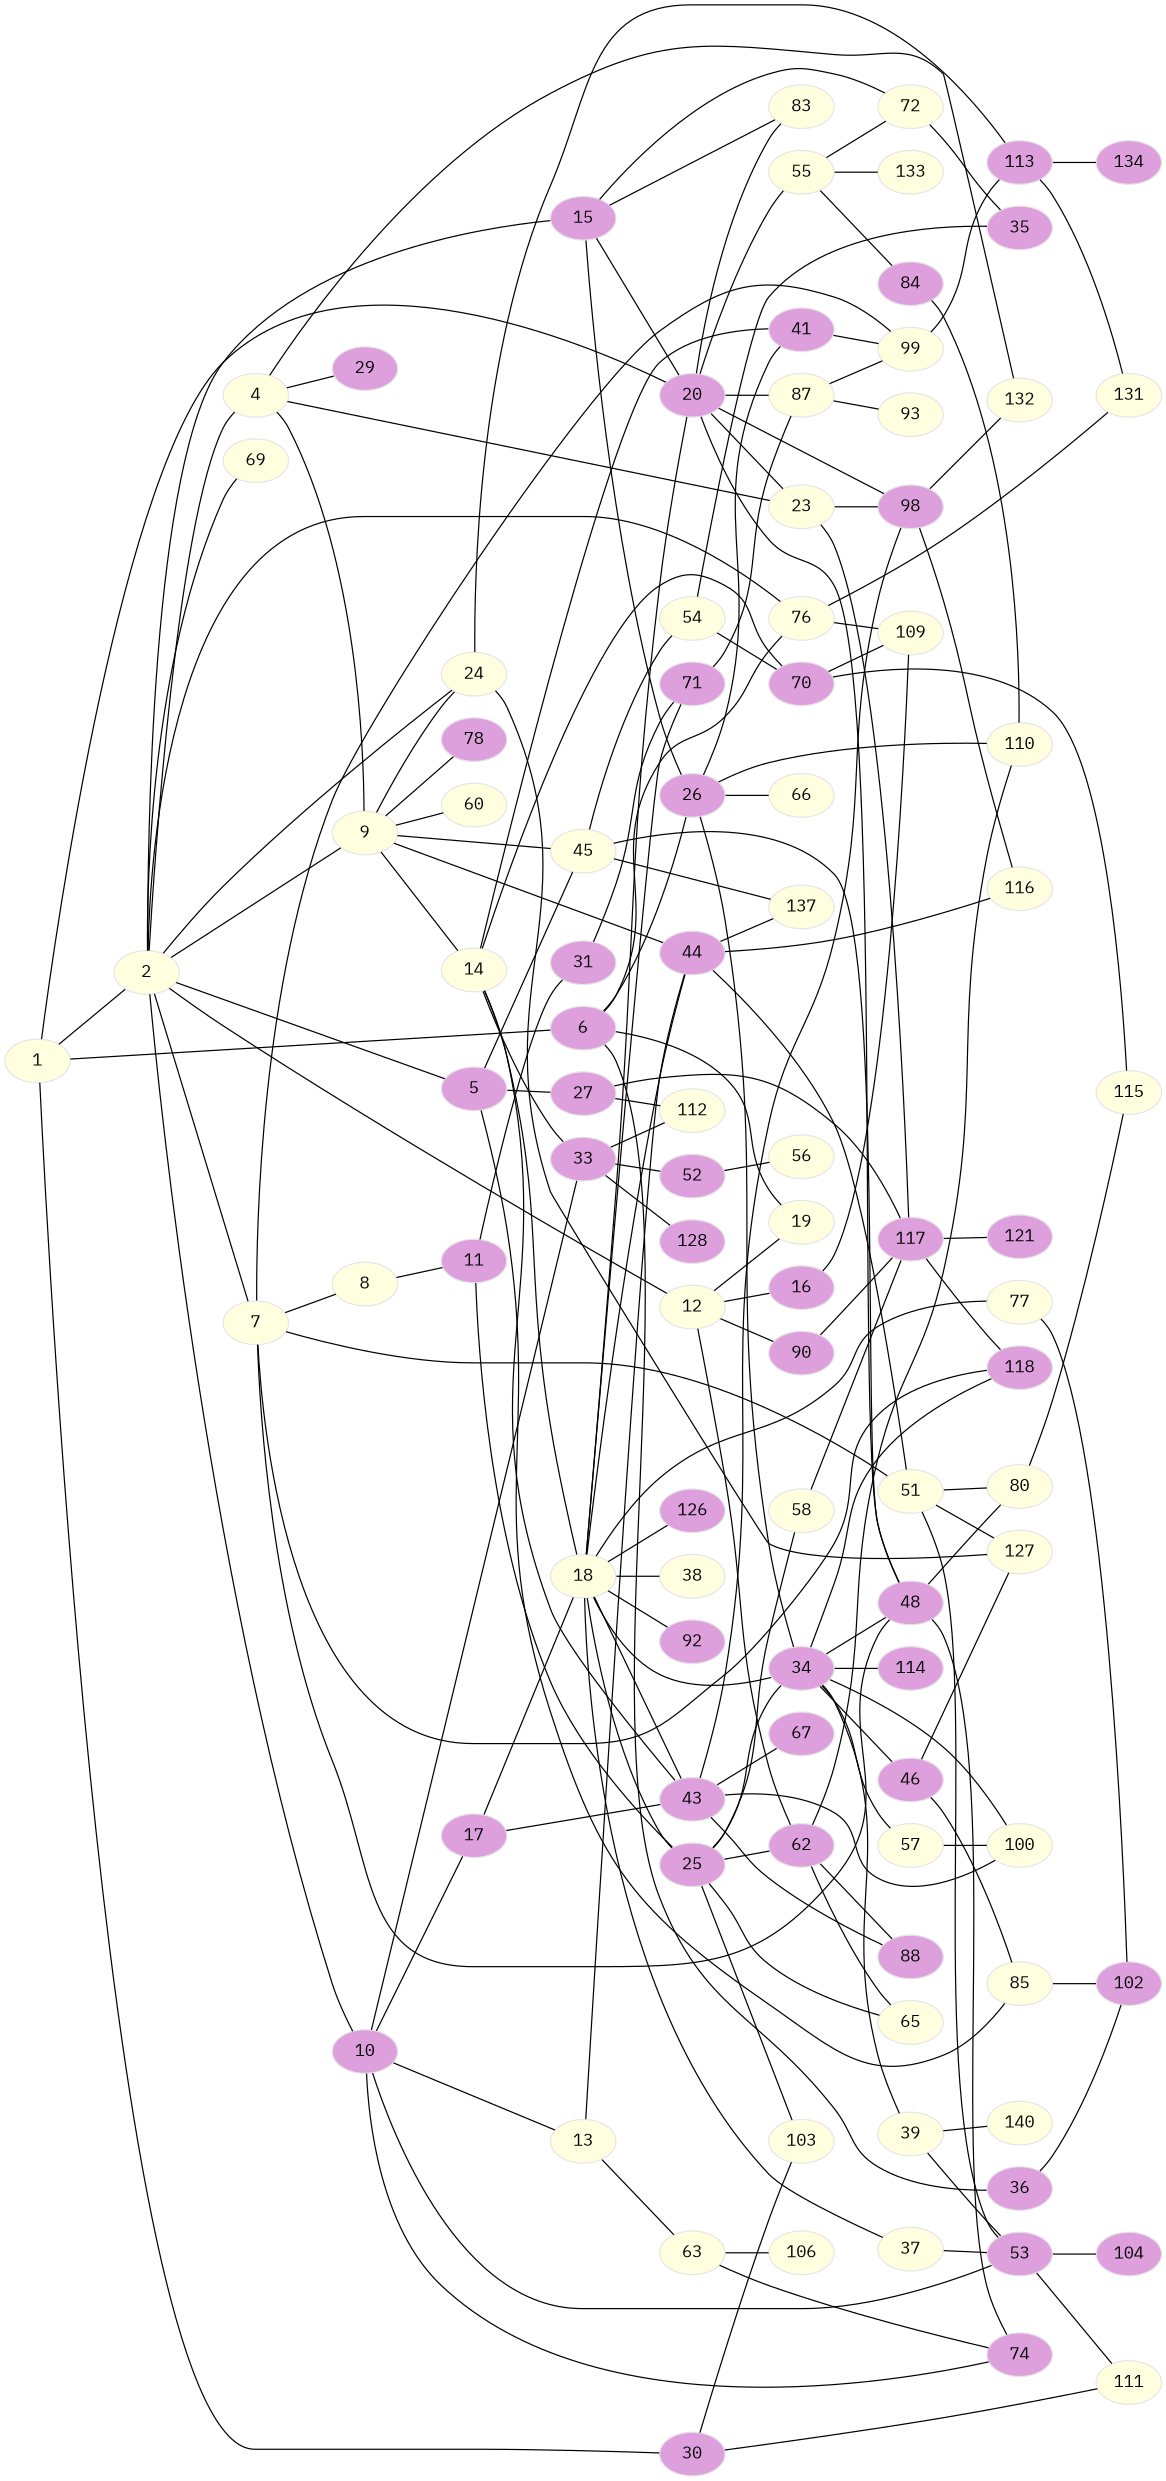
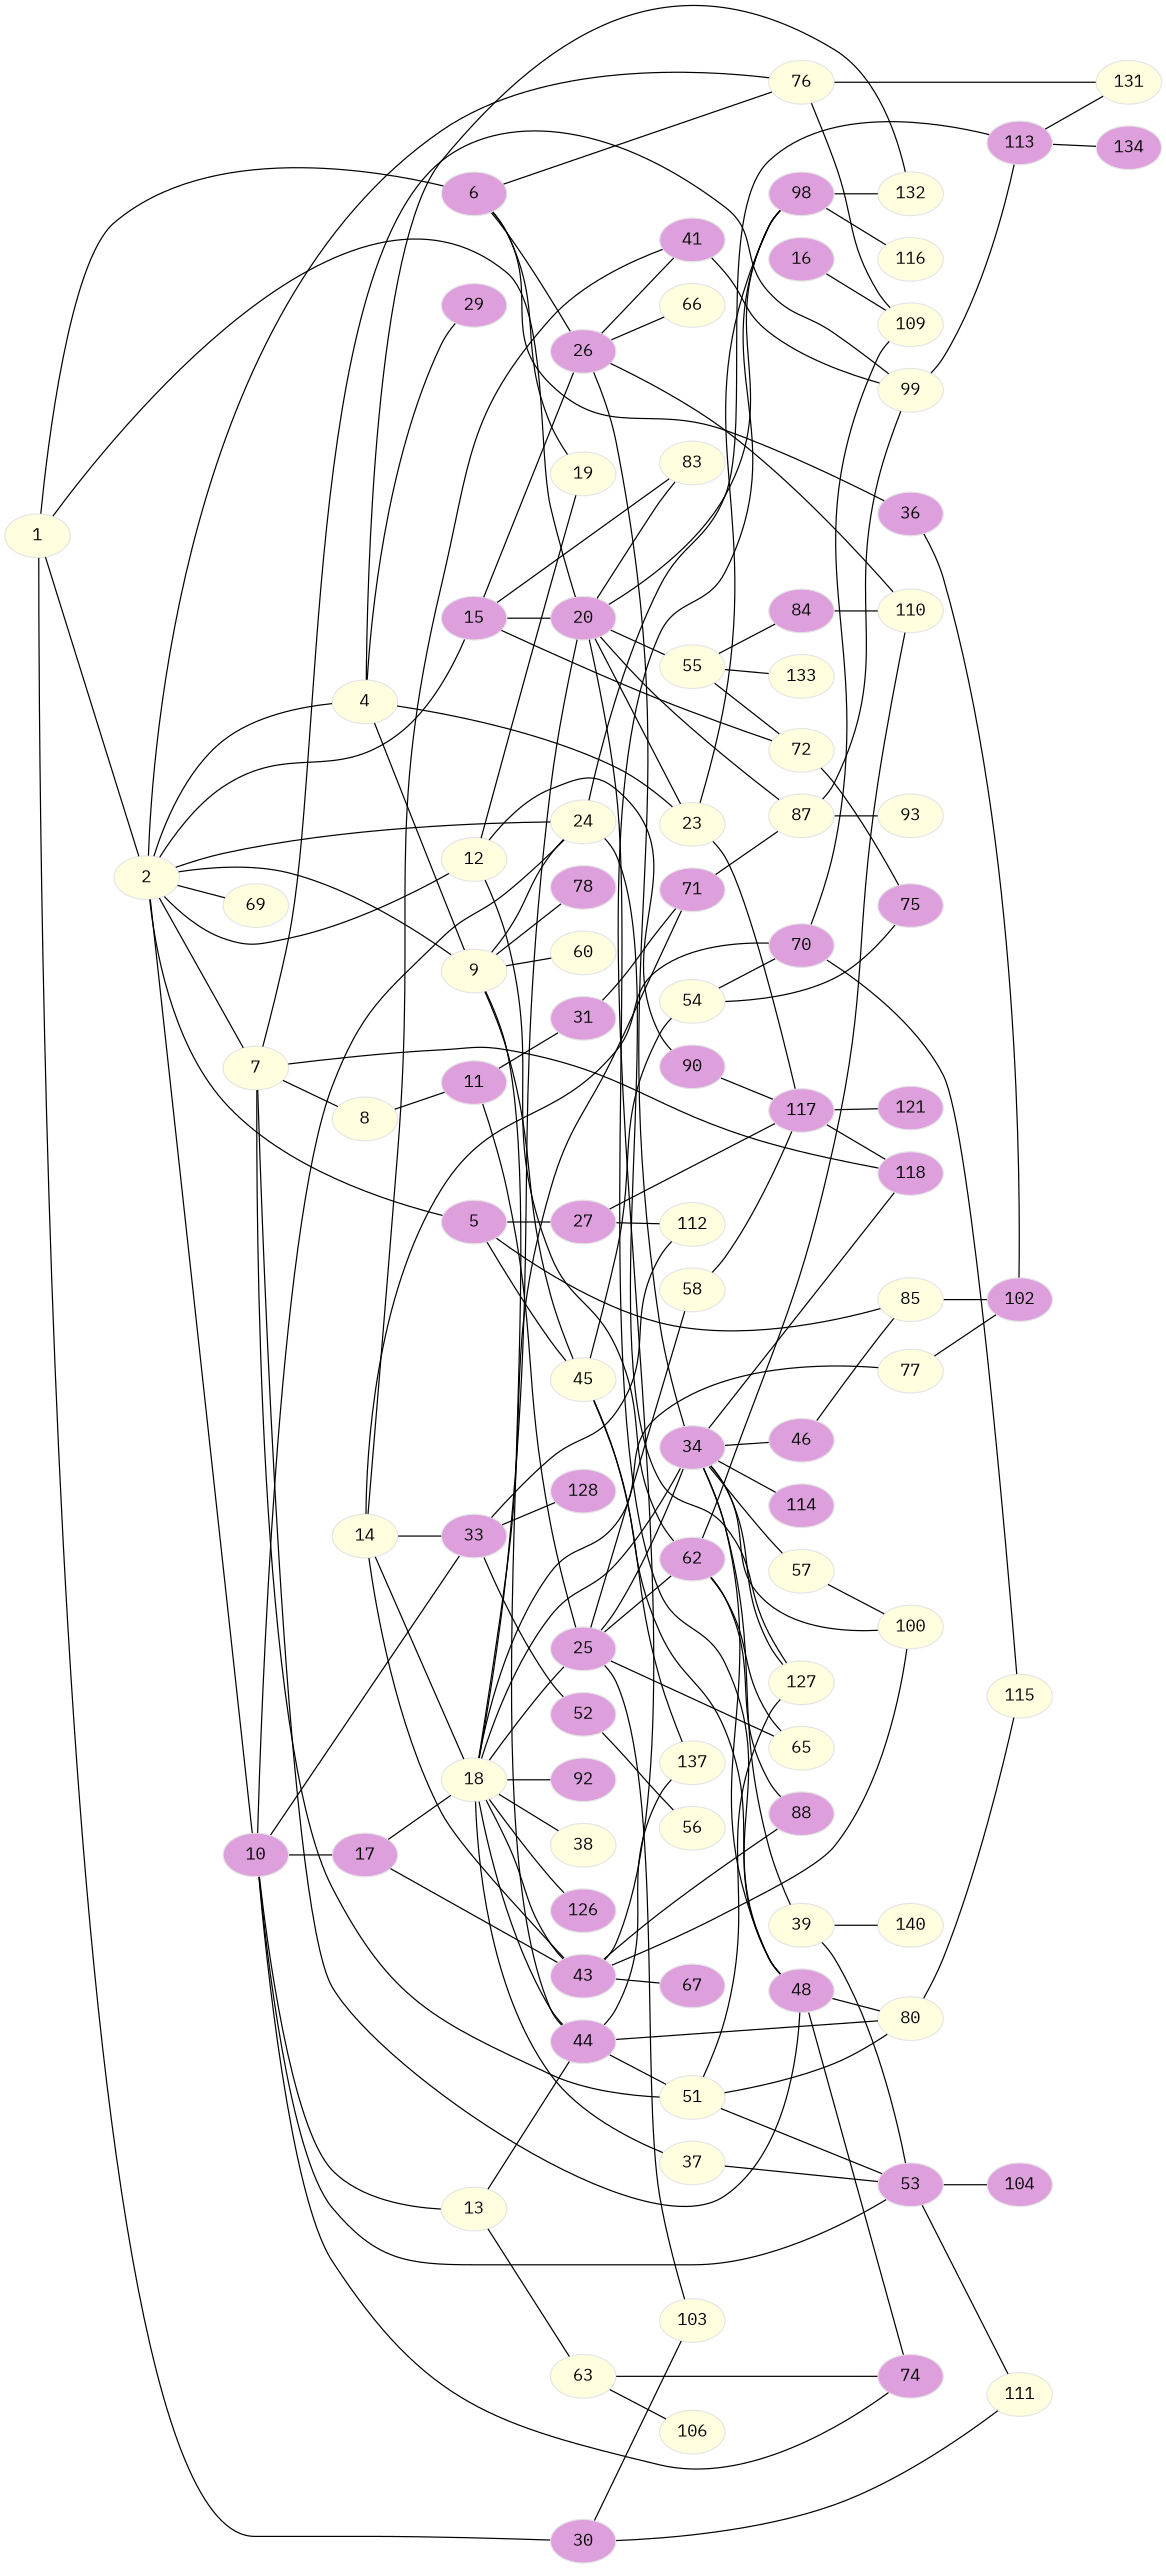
(1020, 228) -> (911, 906)
(419, 901) -> none
(873, 932) -> (747, 2030)
none -> (294, 1286)
(755, 1296) -> none
(965, 1666) -> (747, 1565)
